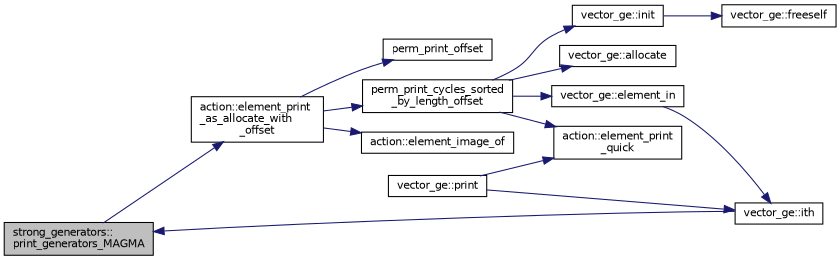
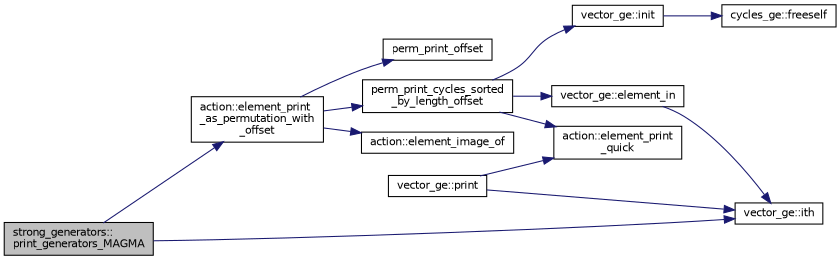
(779, 16) -> (779, 16)
(618, 56) -> none
(257, 119) -> (257, 119)
(450, 218) -> (439, 233)
